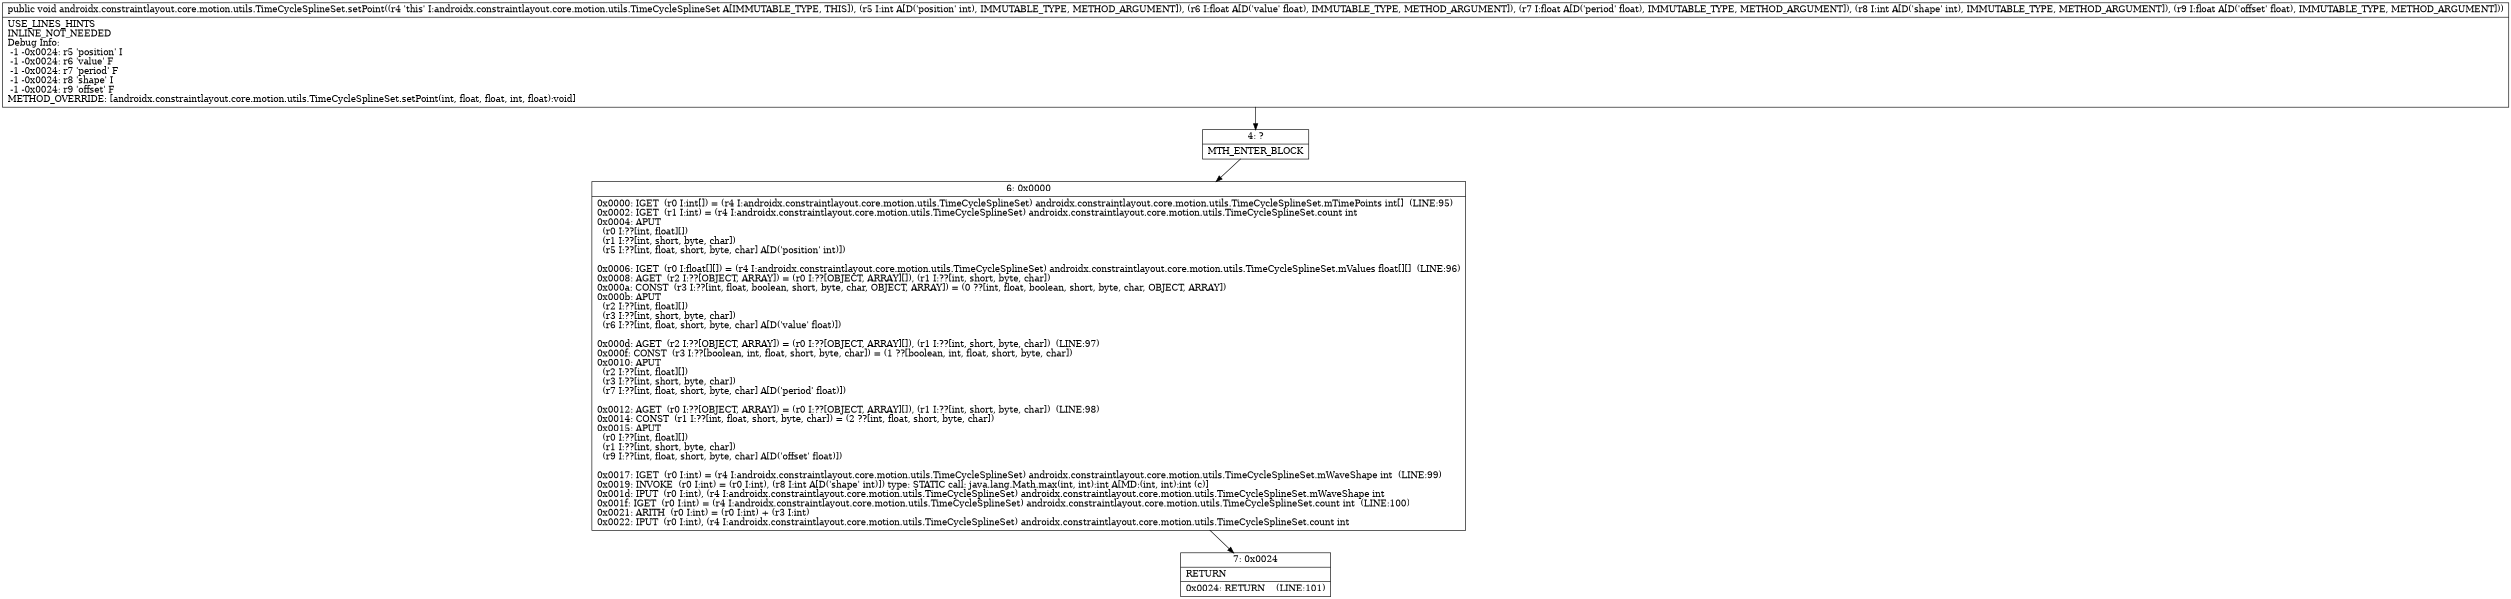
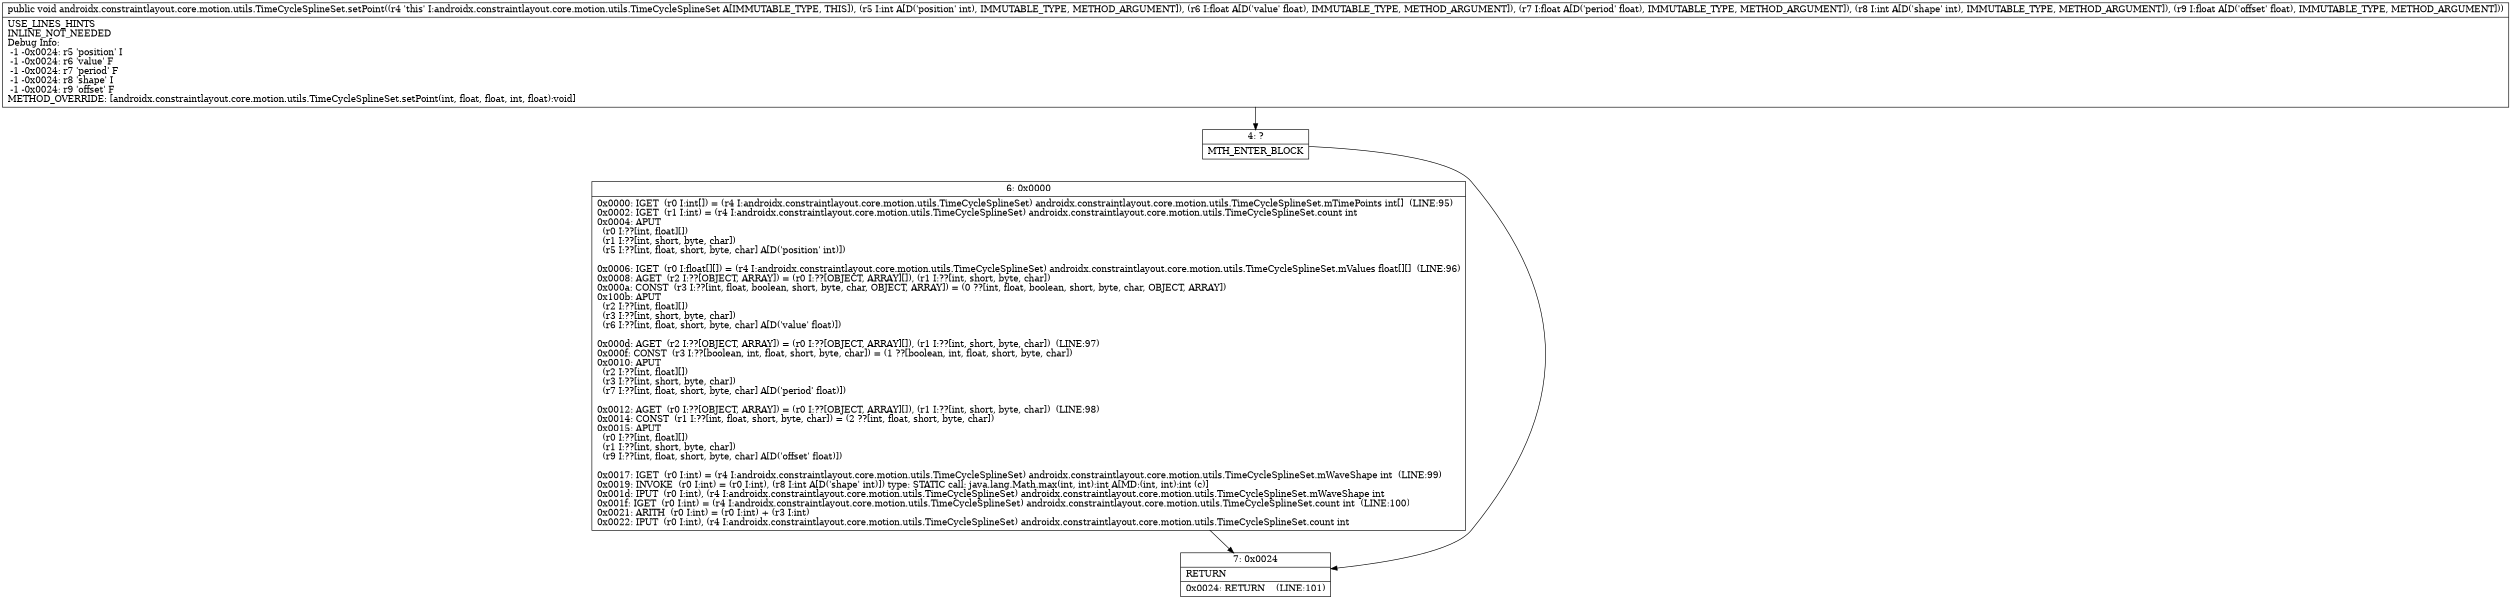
(1231, 168) -> (1544, 342)
(632, 298) -> (632, 298)
